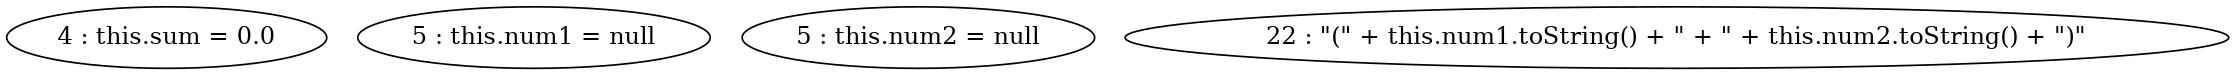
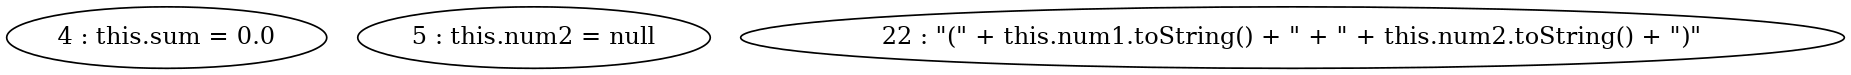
(534, 38) -> none
